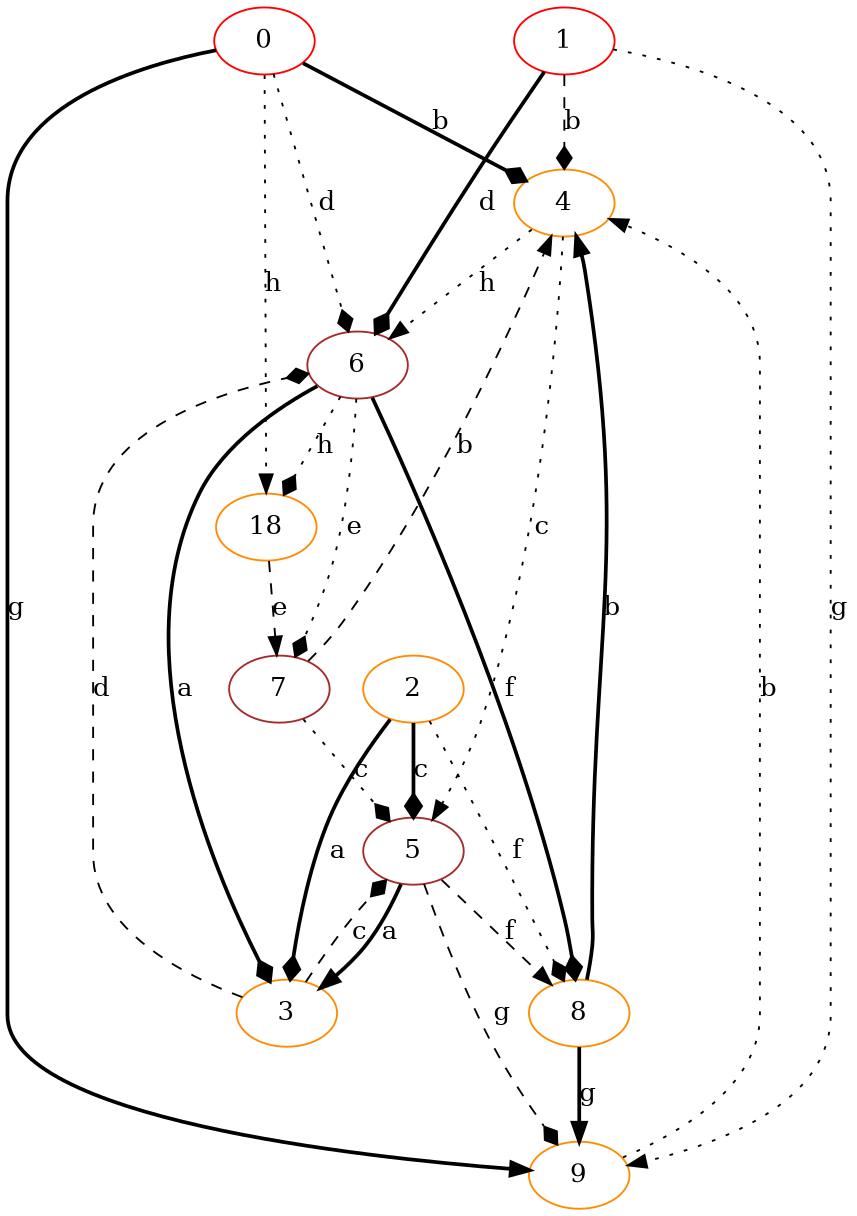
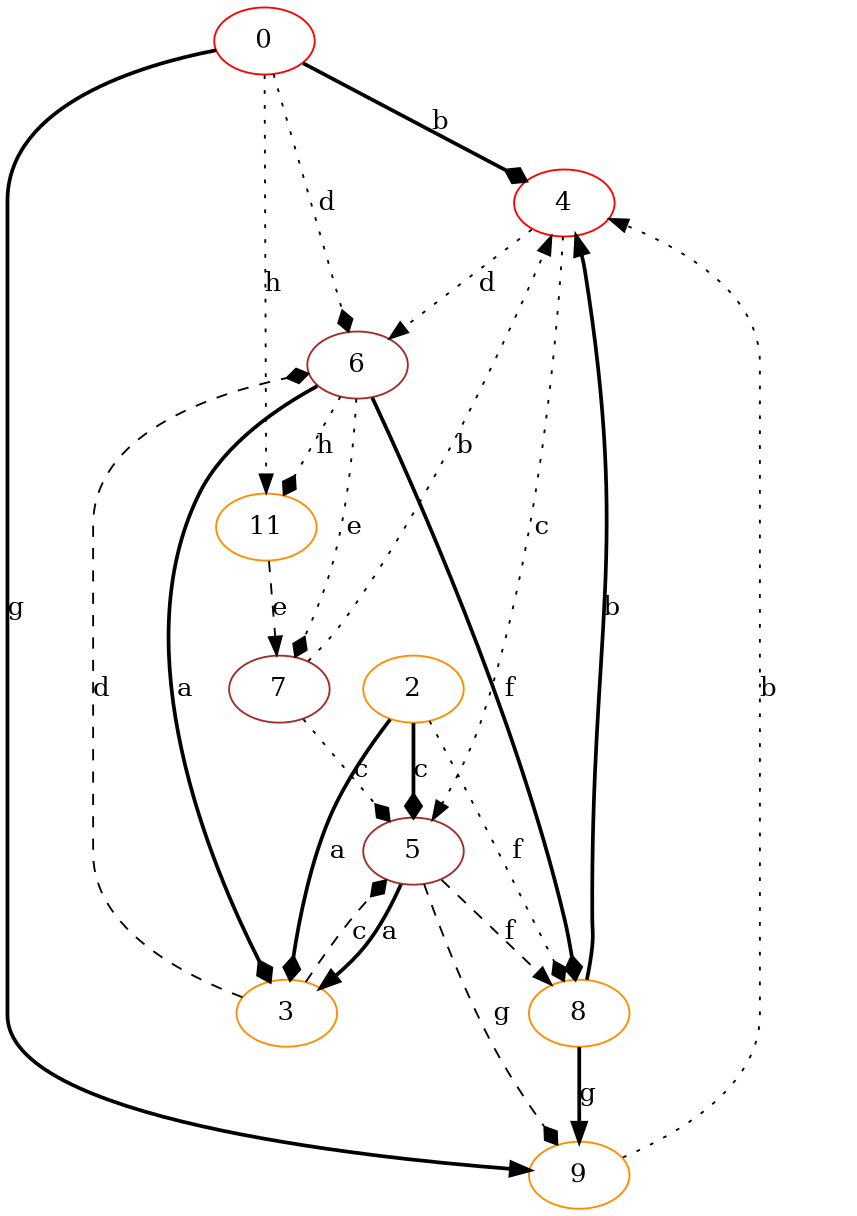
(564, 41) -> none
(564, 203) -> (564, 203)
(488, 284) -> (488, 284)
(440, 466) -> (440, 466)
(266, 527) -> (266, 527)
